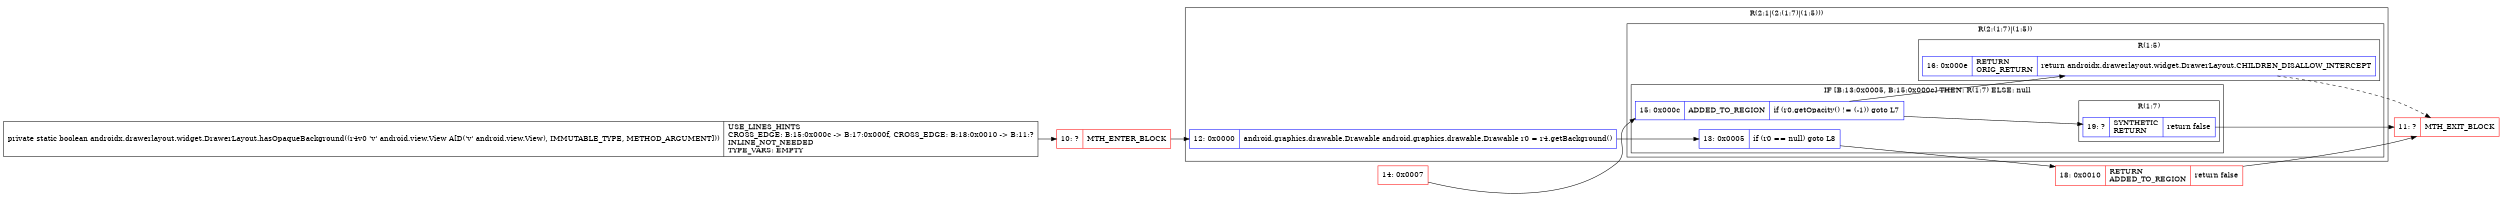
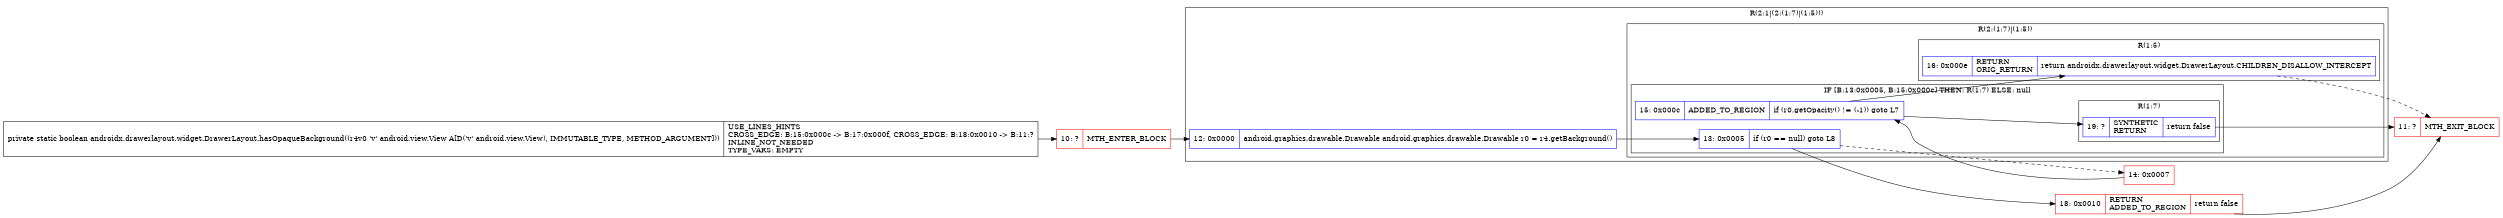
none -> (2035, 164)
